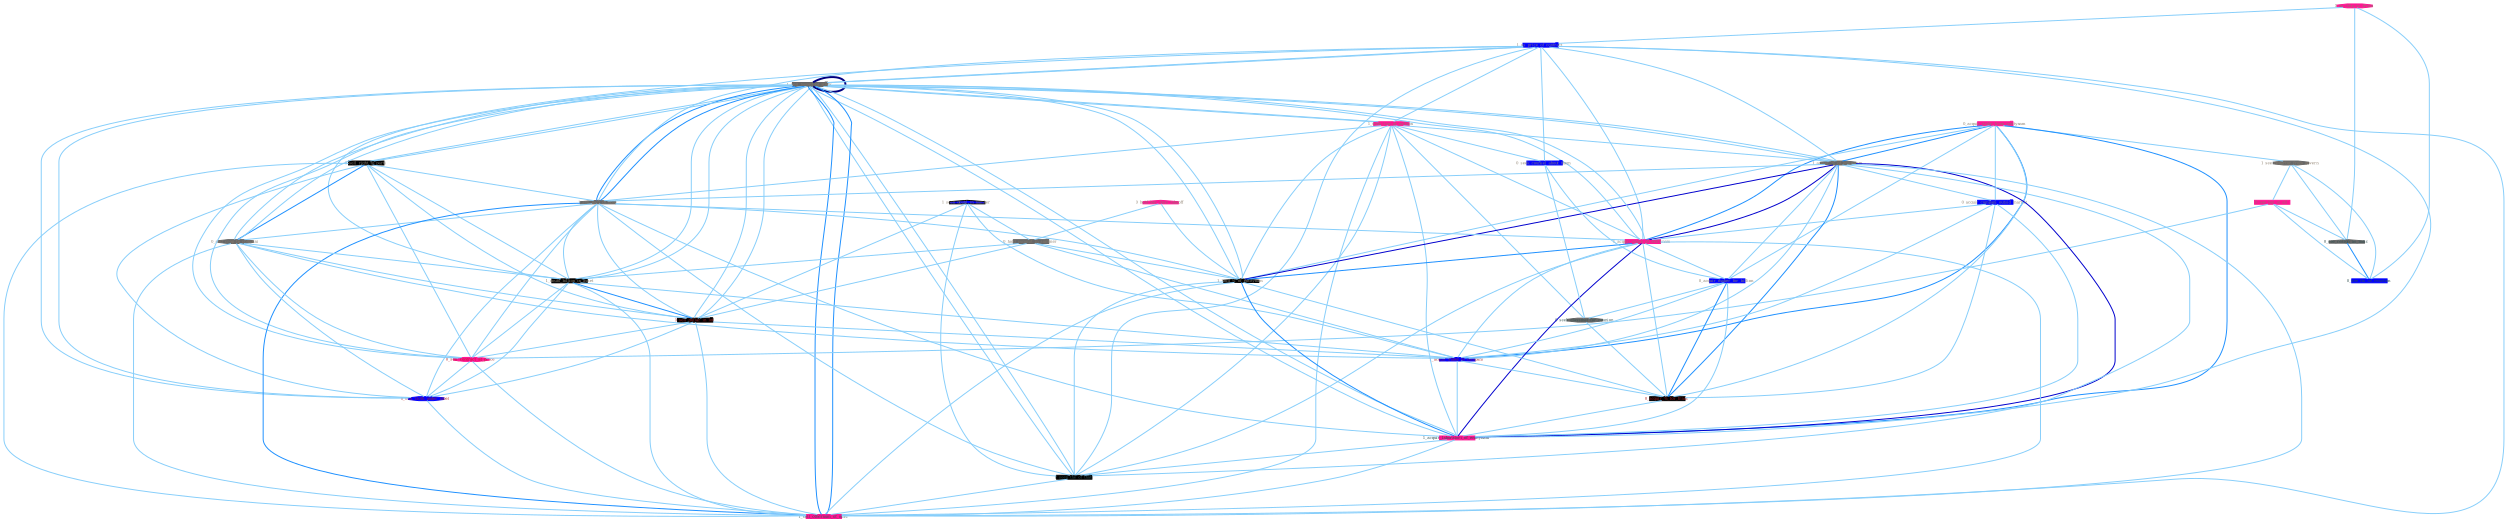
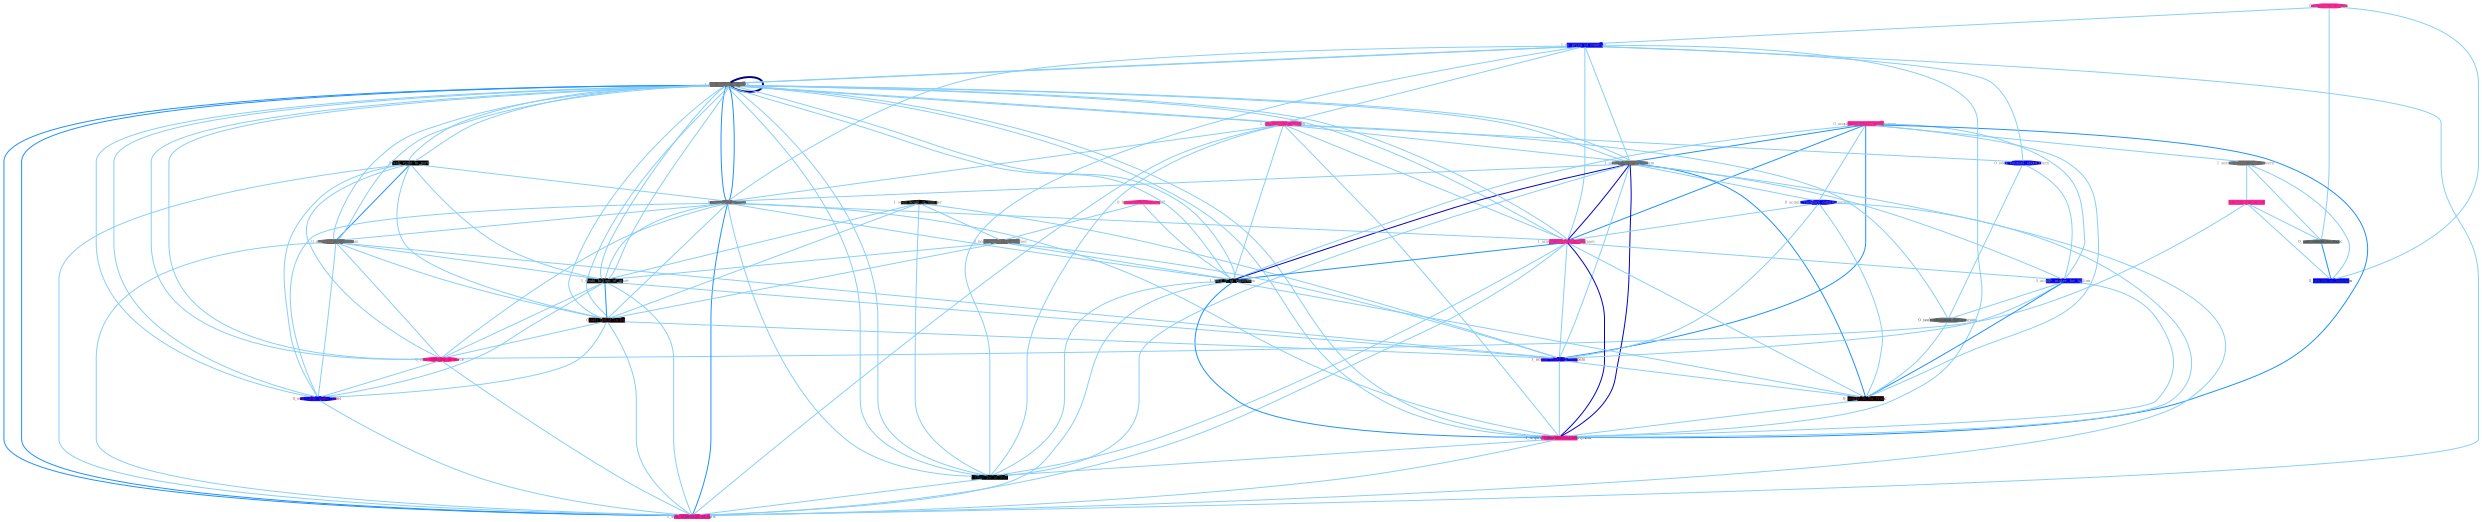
(781, 78) -> (763, 241)
(1545, 163) -> (2023, 163)
(967, 202) -> (919, 202)
(1995, 202) -> (1819, 202)
